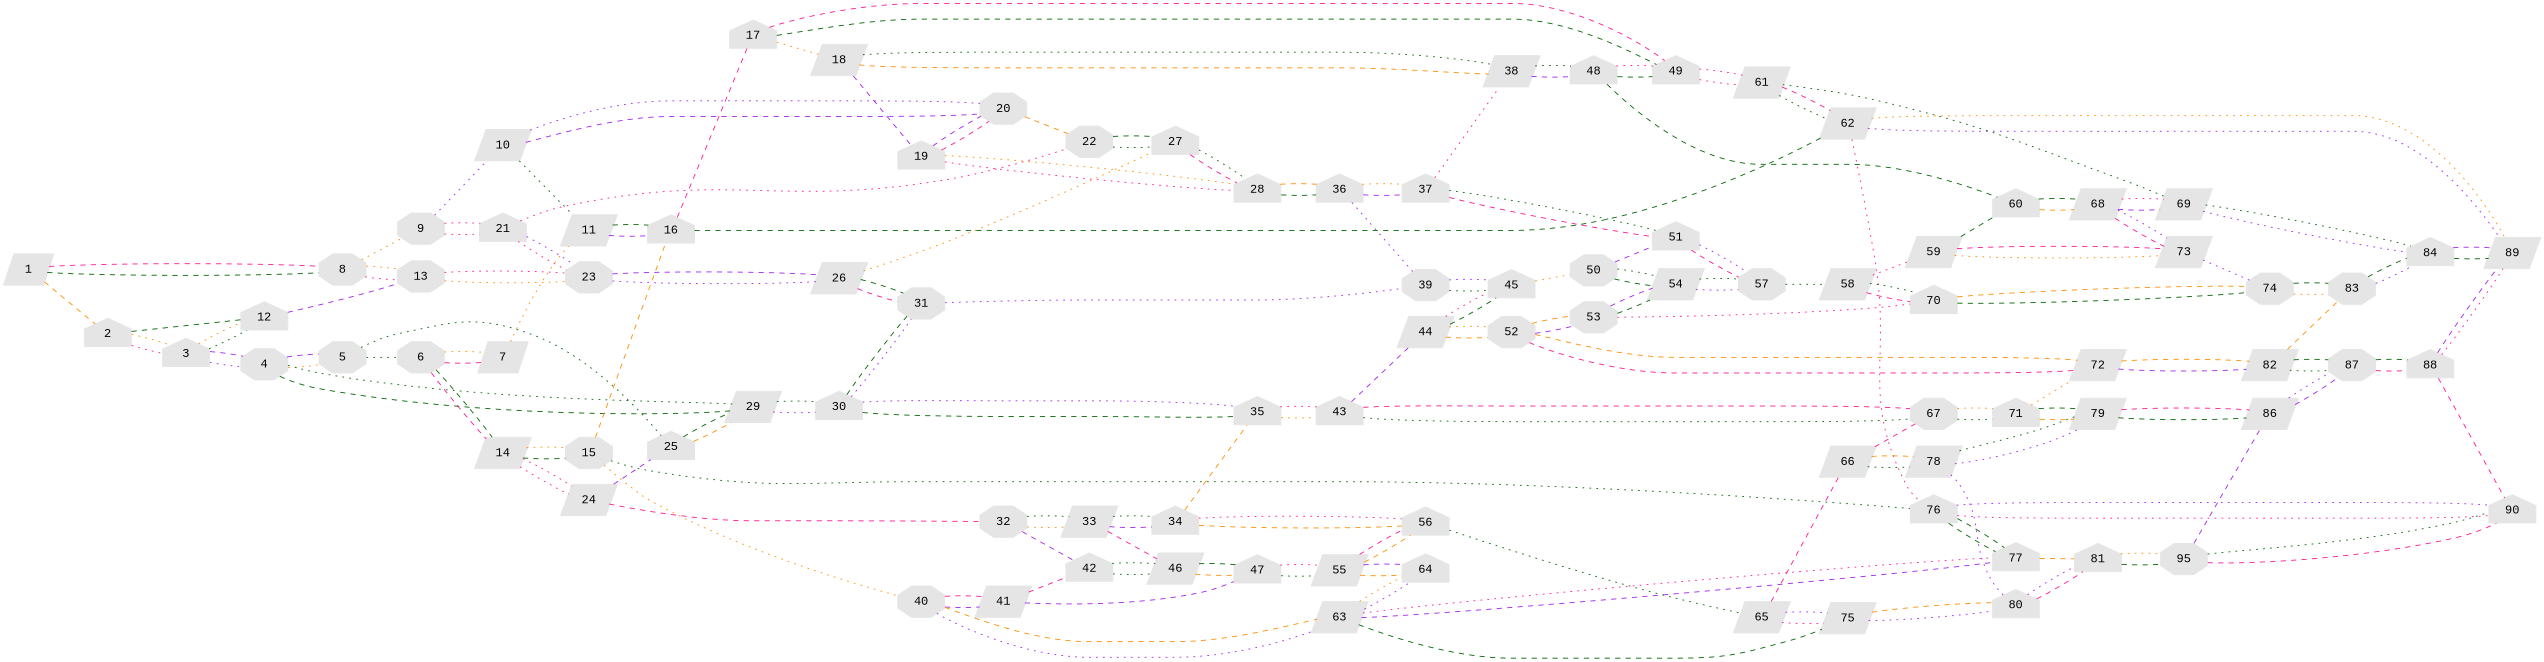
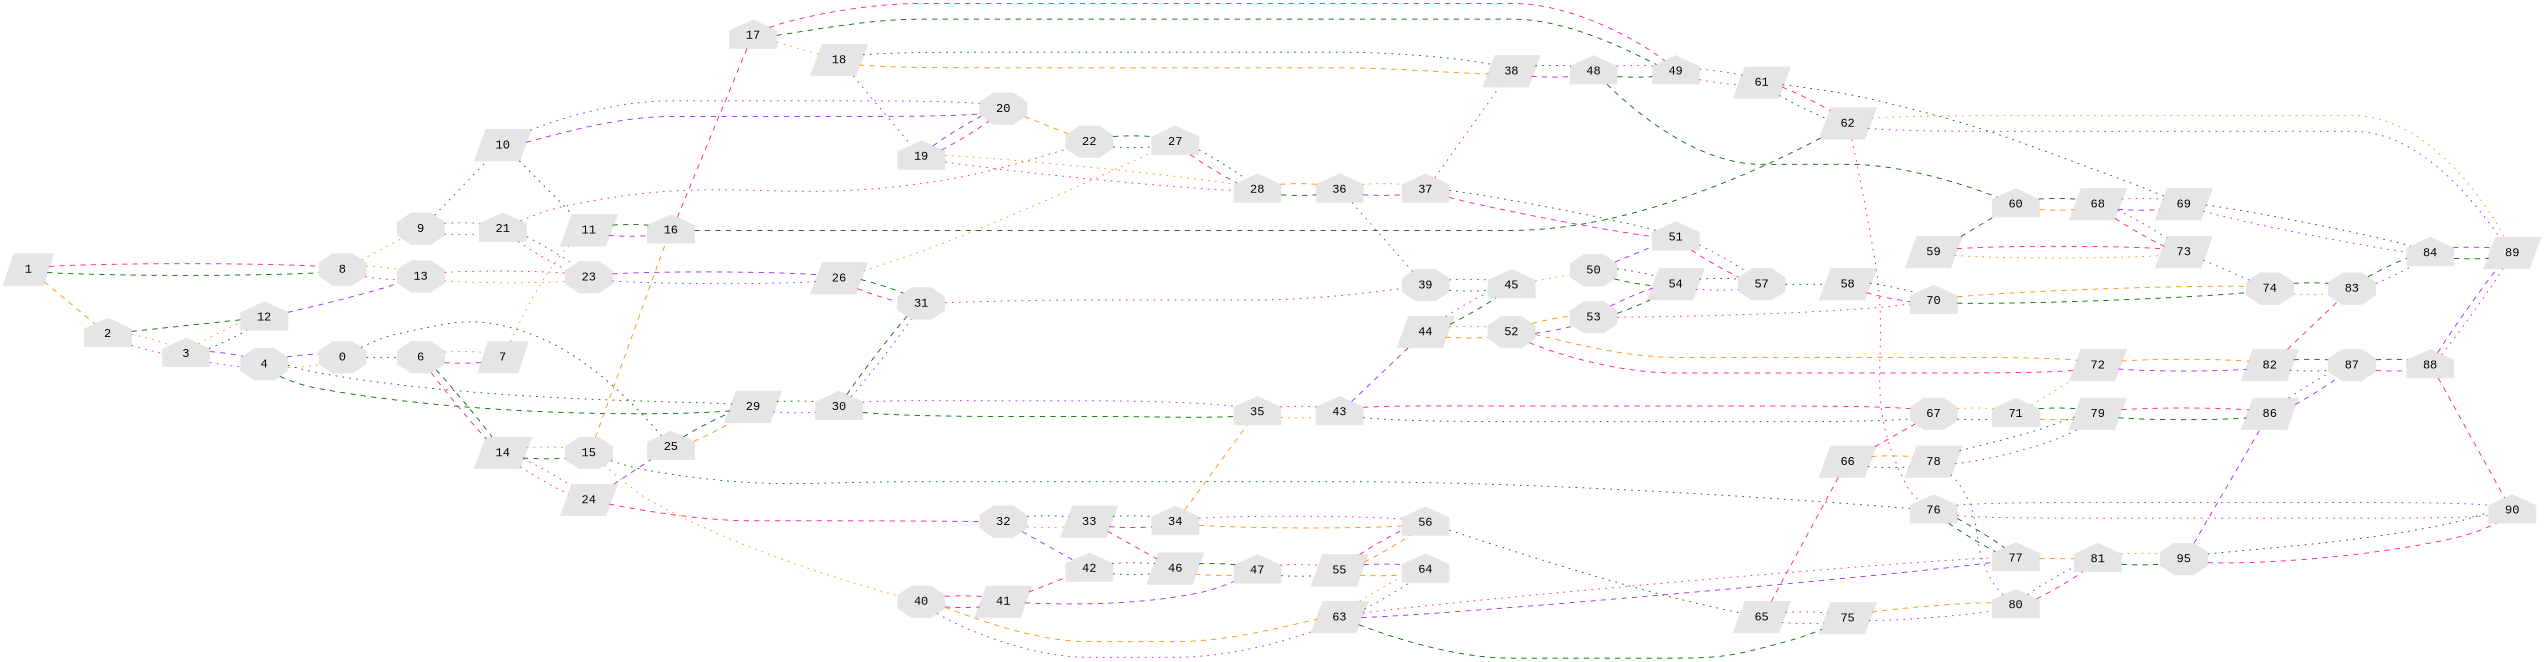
(882, 111) -> (882, 111)
(1891, 268) -> none
(2313, 325) -> (2313, 325)
(343, 357) -> (343, 357)
